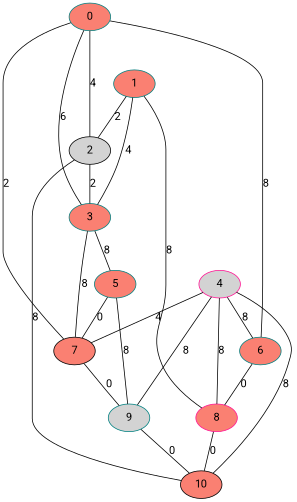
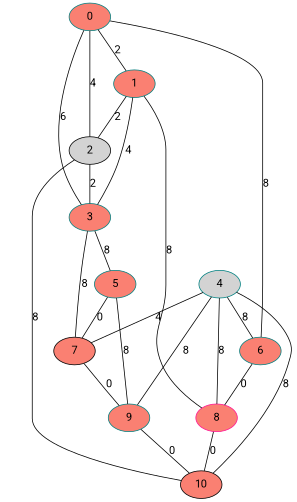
(3, 173) -> (112, 50)
(220, 284) -> (220, 284)
(129, 418) -> (129, 418)
